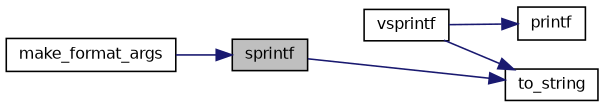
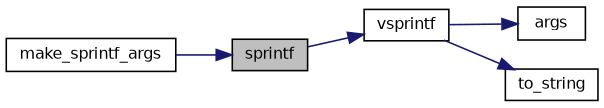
(552, 24) -> (552, 24)
(91, 55) -> (91, 55)
(399, 69) -> (328, 42)
